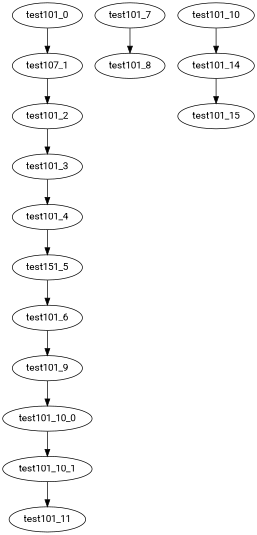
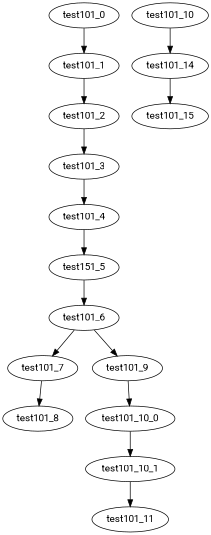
(47, 66) -> (84, 66)
none -> (66, 340)
